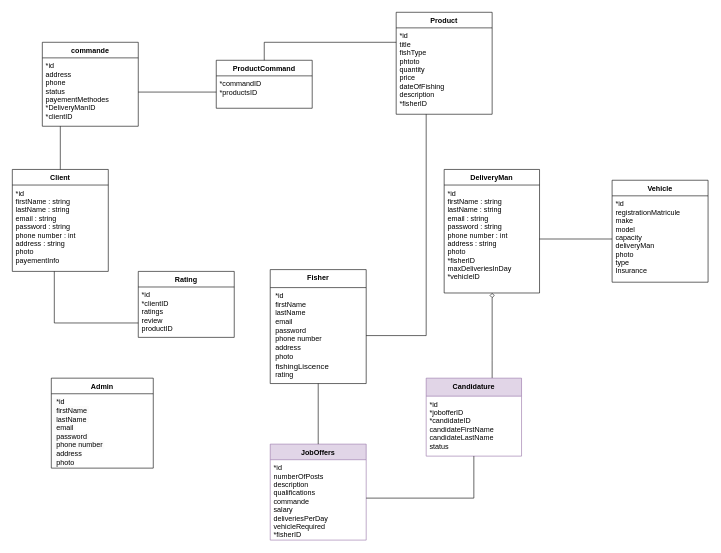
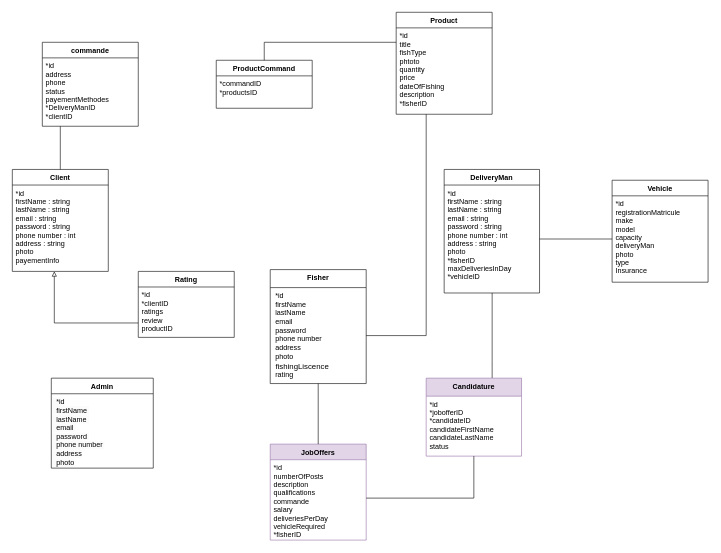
(177, 92) -> none
(54, 276) -> (54, 277)
(492, 298) -> (492, 297)
